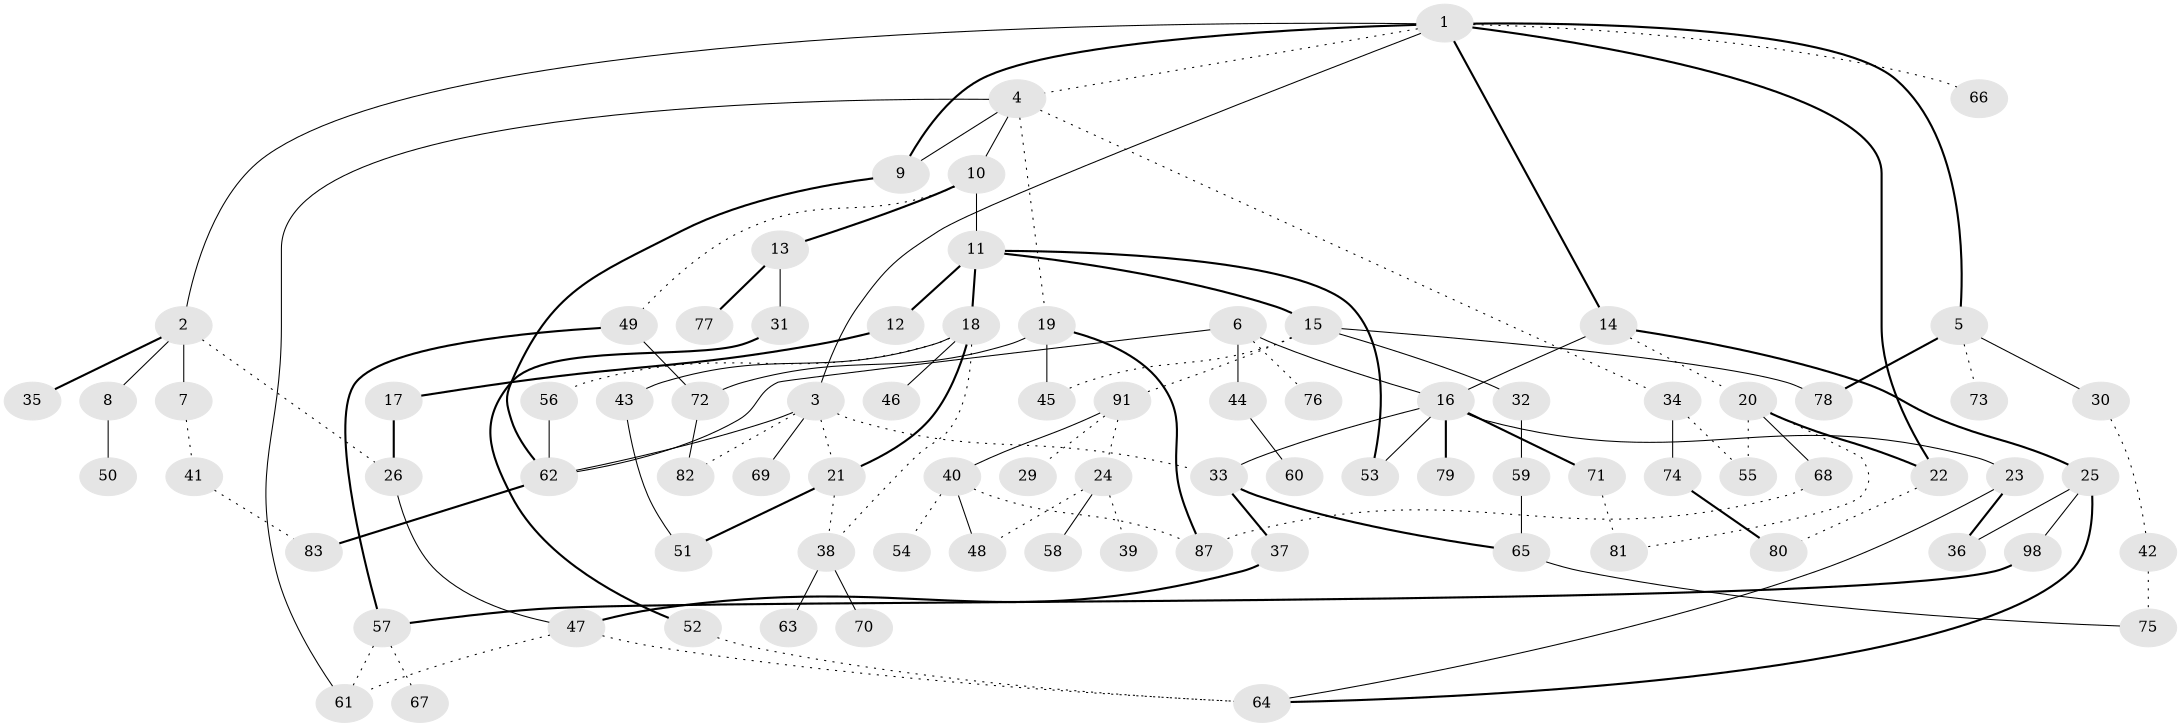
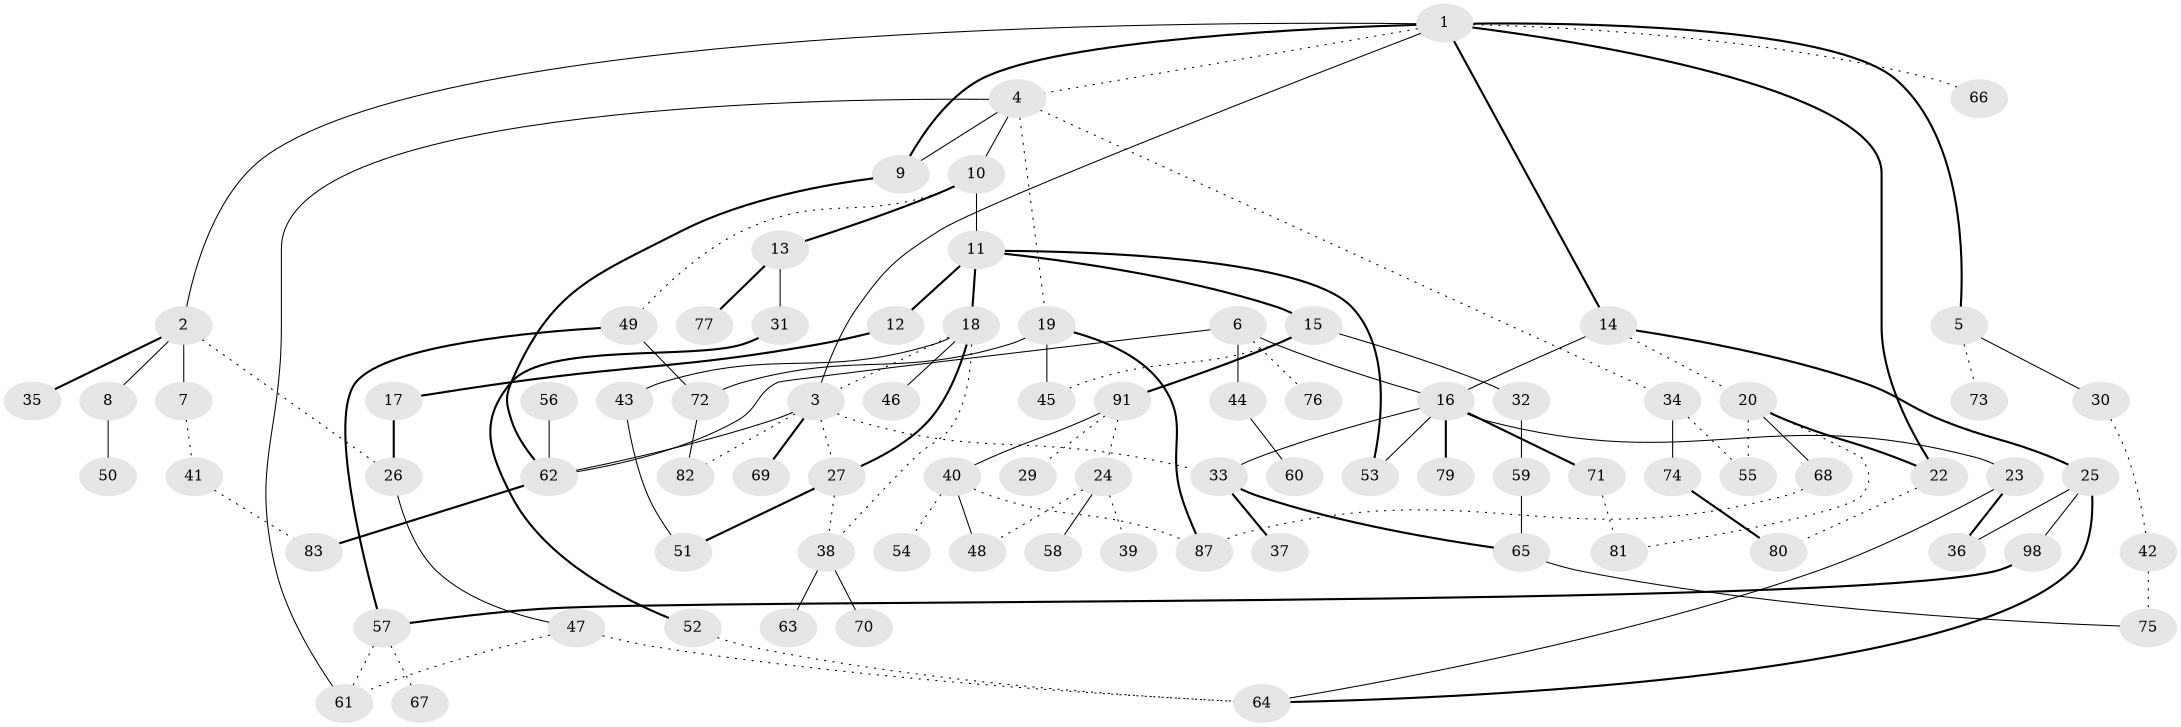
(760, 363) -> (894, 363)
(1220, 366) -> (1220, 366)
(1824, 401) -> none
(789, 439) -> (789, 439)
(837, 477) -> (837, 477)
(832, 597) -> none
